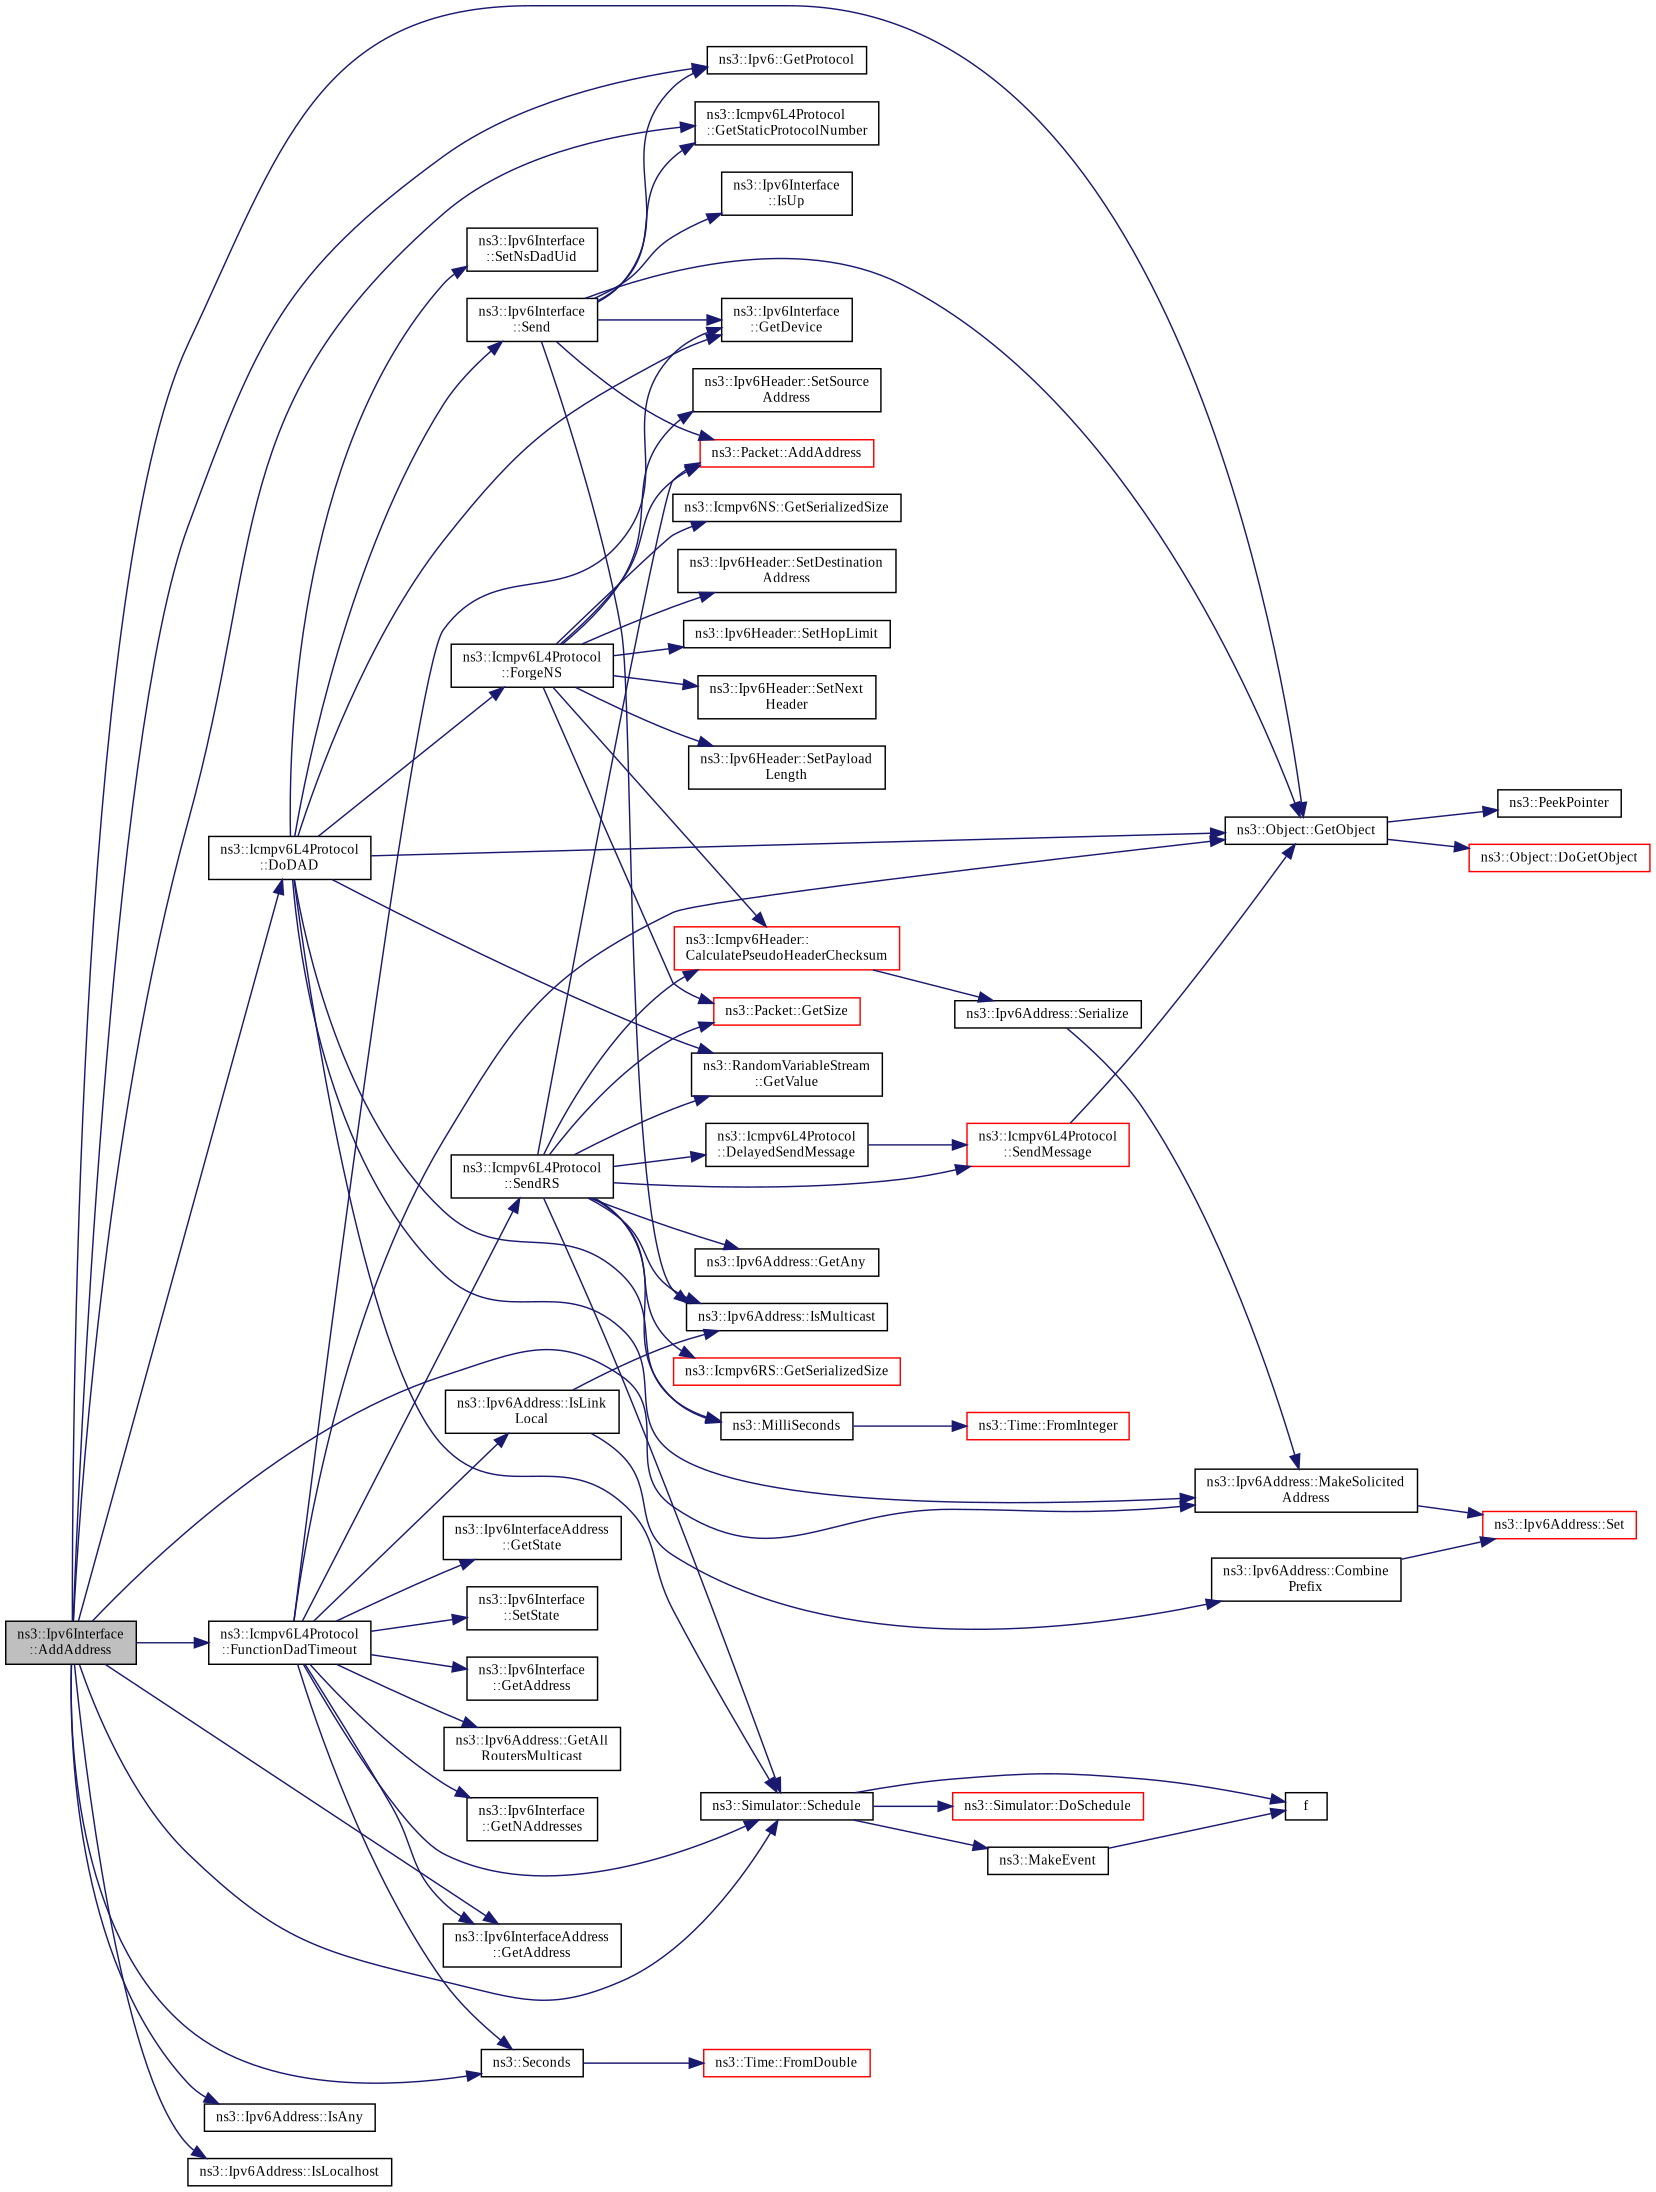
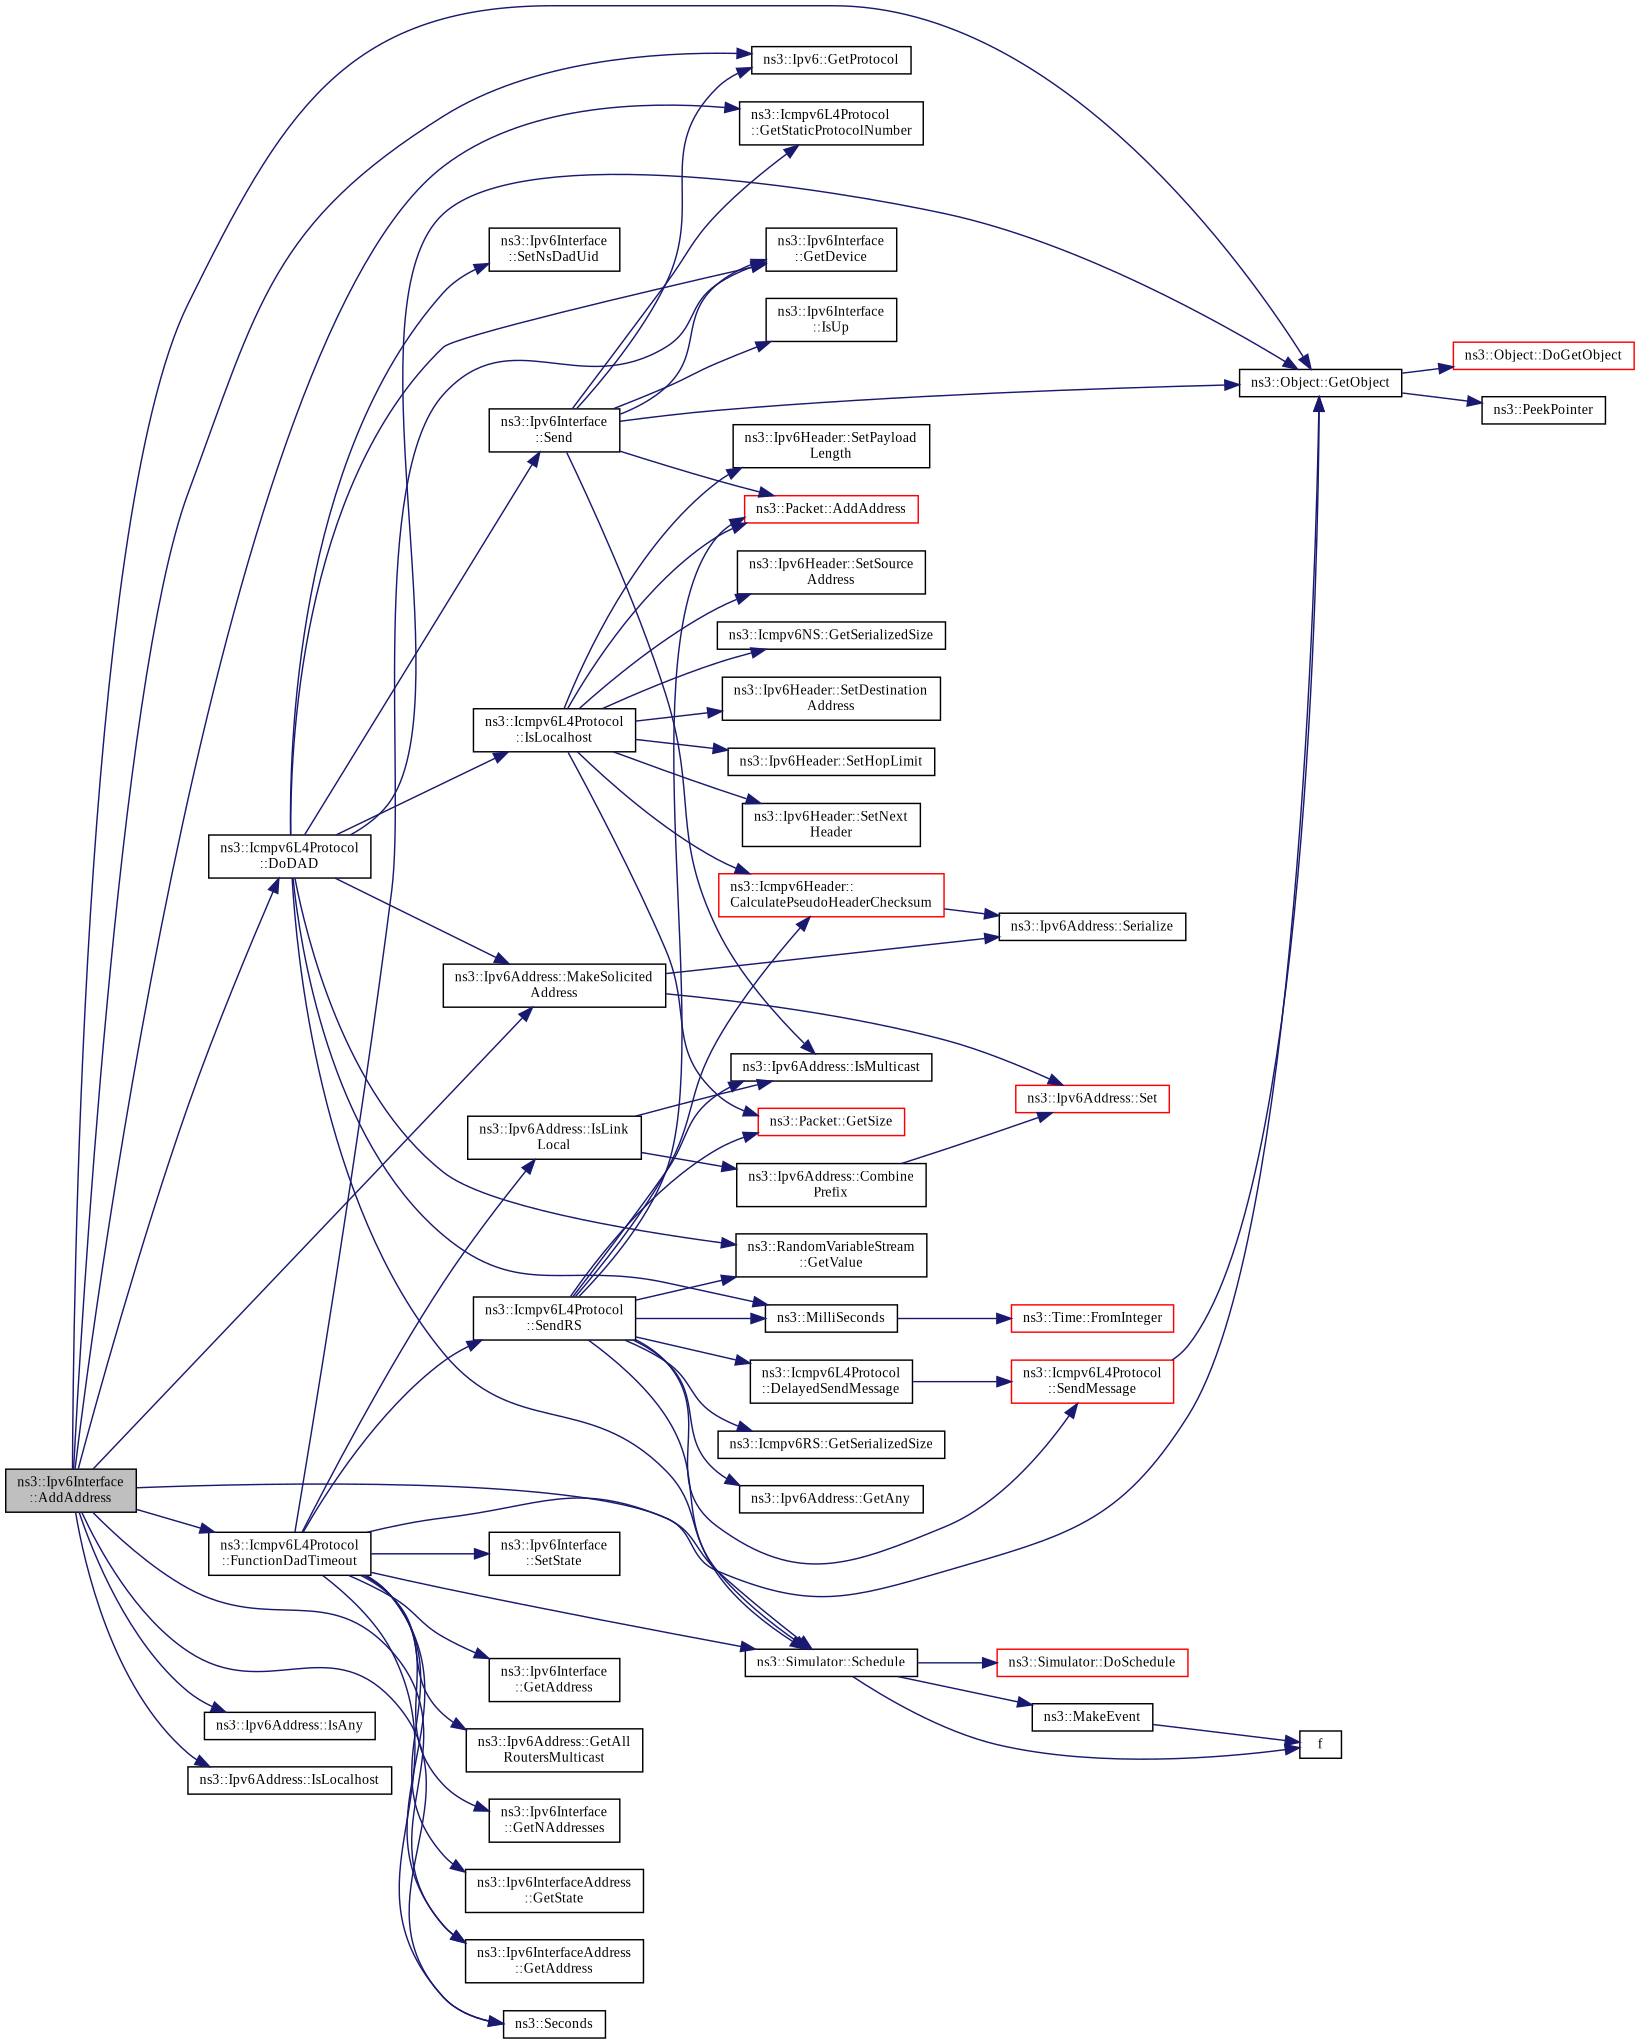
(532, 666) -> (555, 730)
(1208, 1226) -> (826, 956)
(787, 1372) -> (831, 1445)
(787, 2063) -> none
